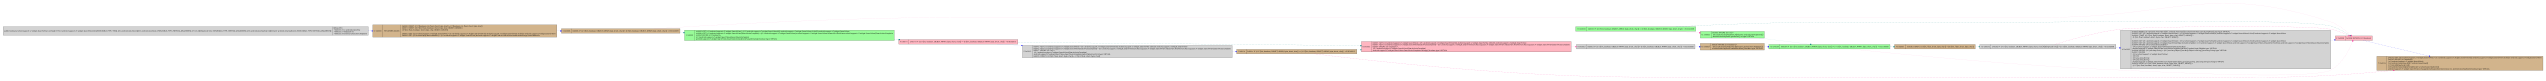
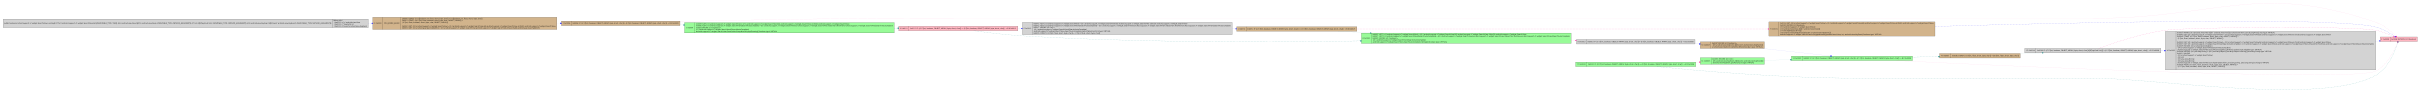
(1466, 47) -> (1466, 38)
(2396, 48) -> (2166, 22)
